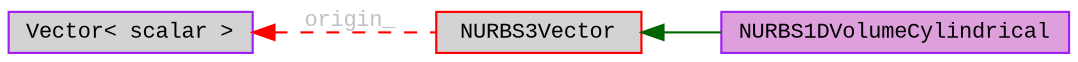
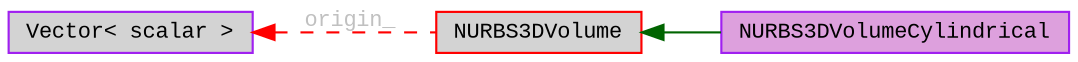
(539, 32) -> (539, 32)
(895, 32) -> (895, 32)
